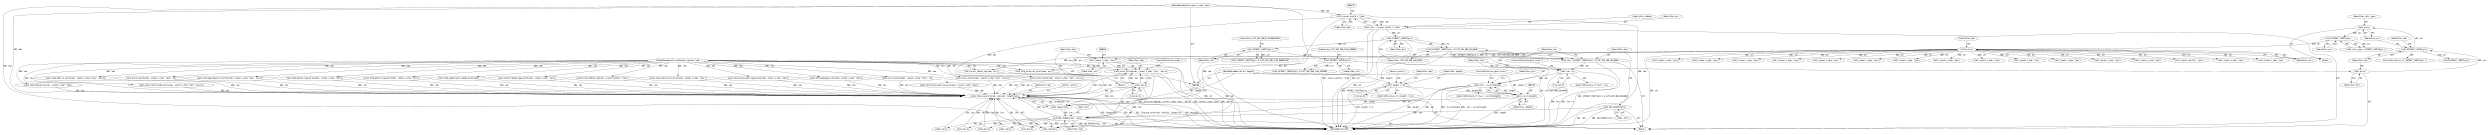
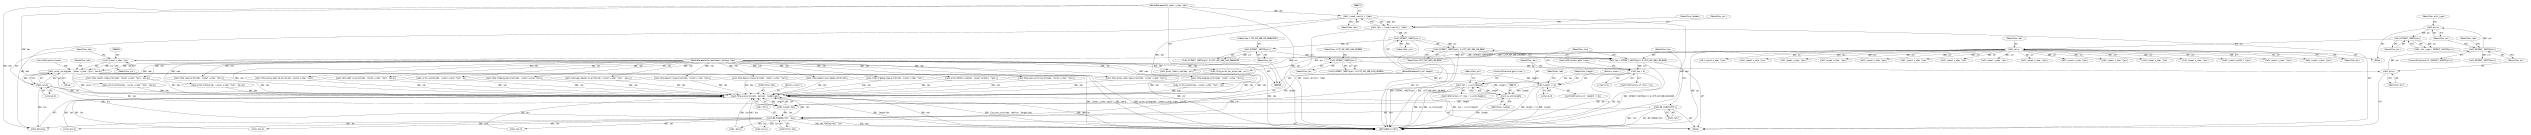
(1260, 39) -> (1257, 39)
none -> (514, 78)
(1026, 85) -> (86, 85)
